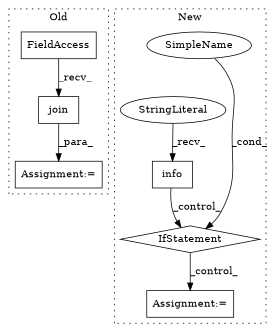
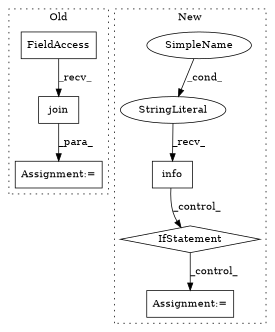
(232, 141) -> (188, 74)
